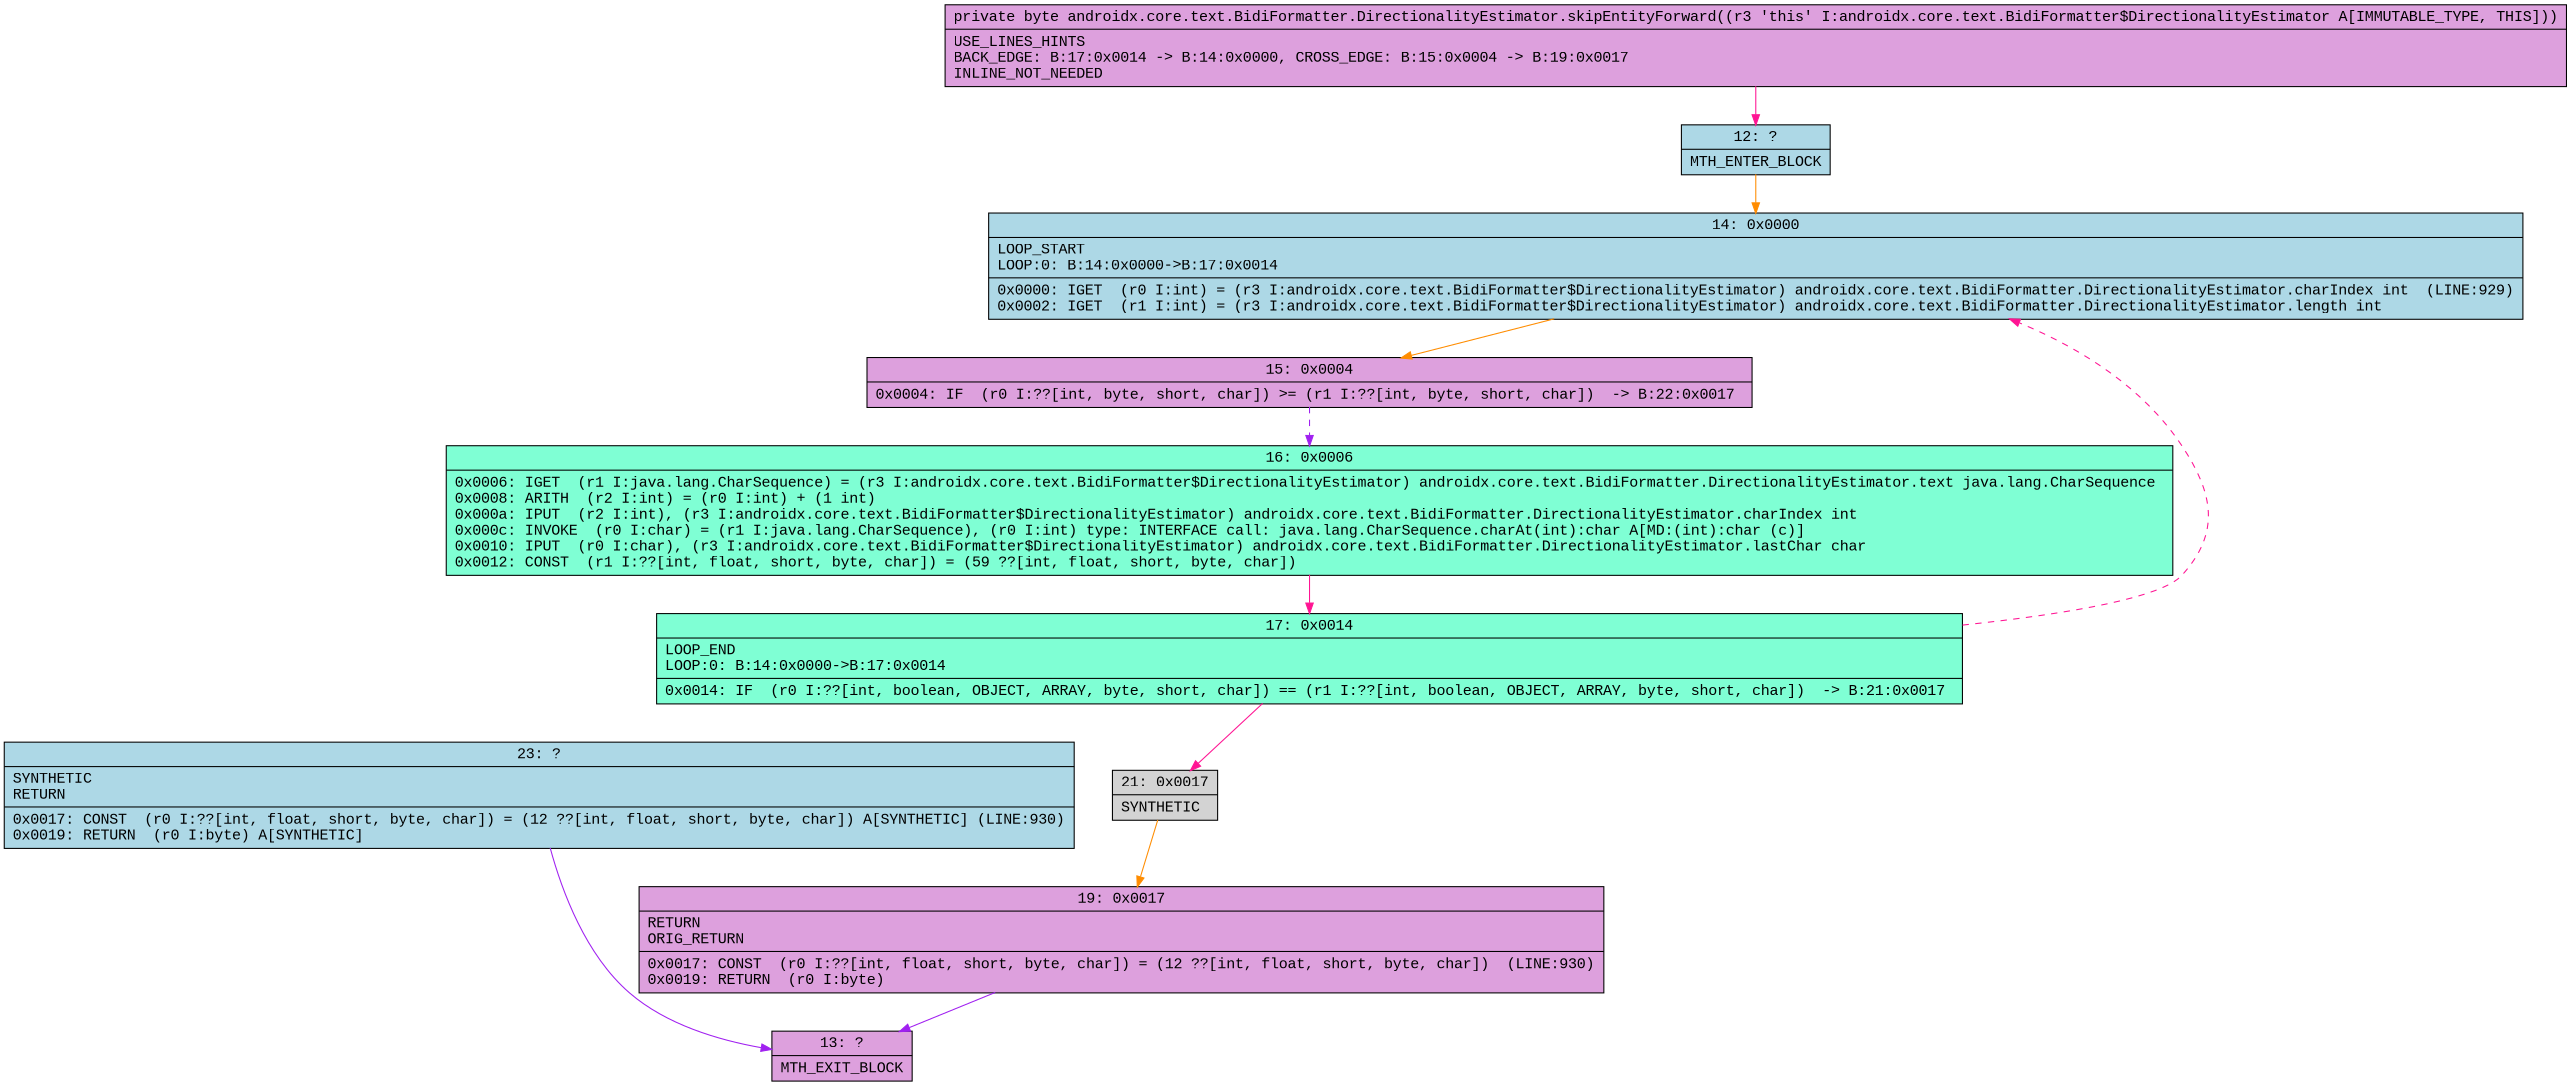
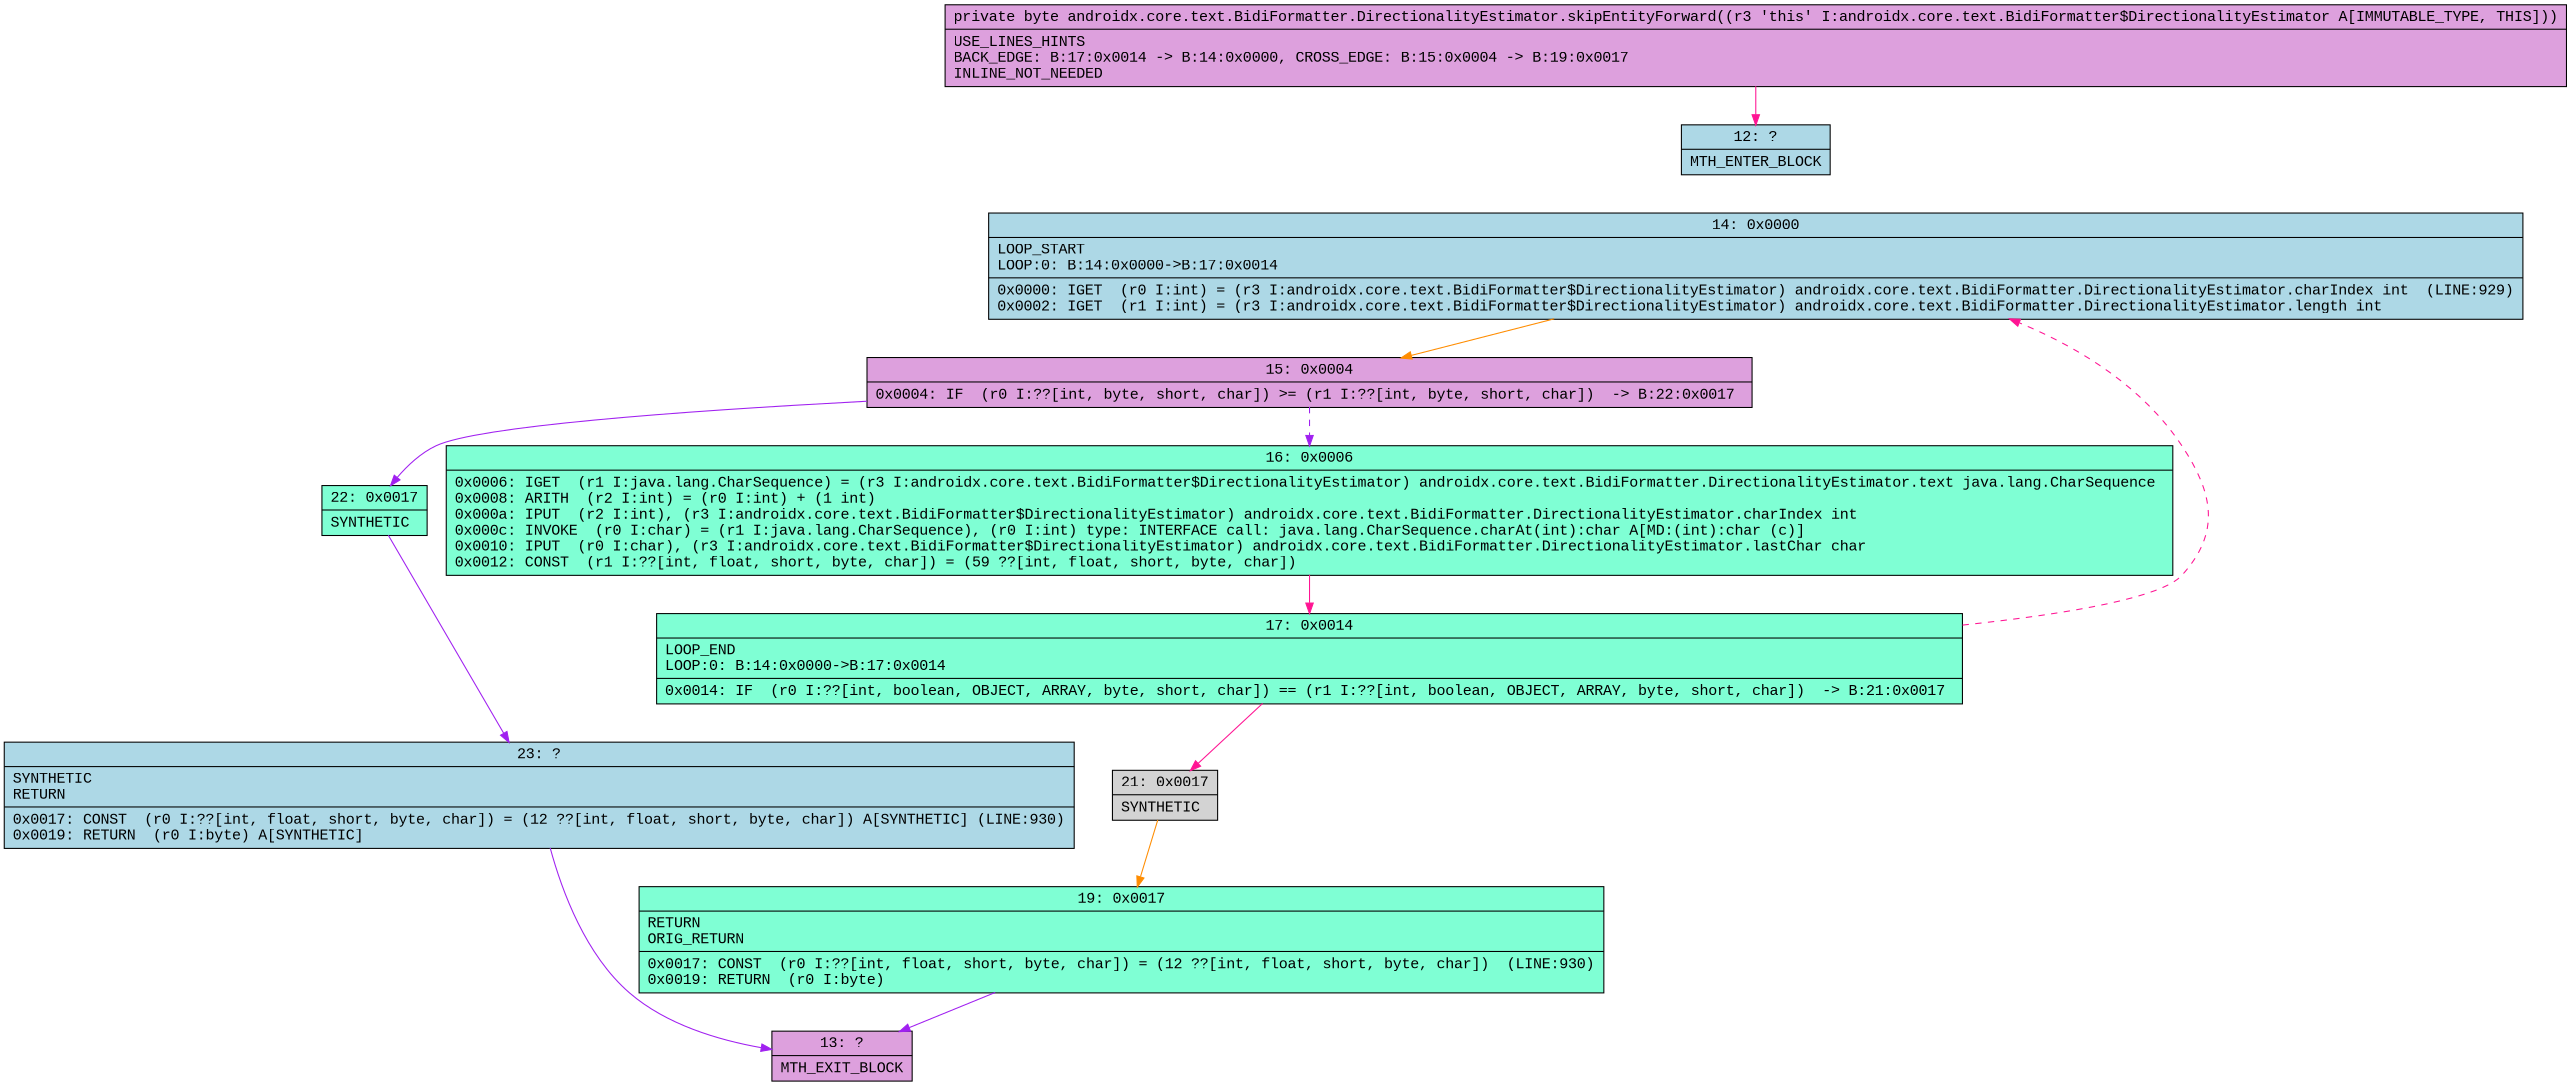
(1756, 189) -> none
none -> (375, 511)
(1121, 940) -> (1121, 940)
